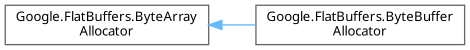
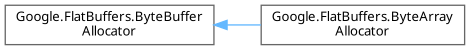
(239, 25) -> (244, 25)
